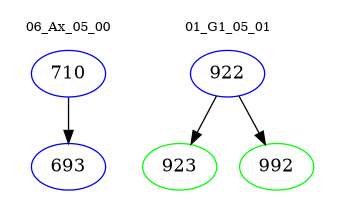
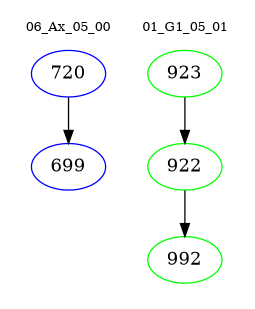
(69, 74) -> (69, 74)
(228, 74) -> (185, 167)
(207, 114) -> (185, 114)
(69, 167) -> (69, 167)
